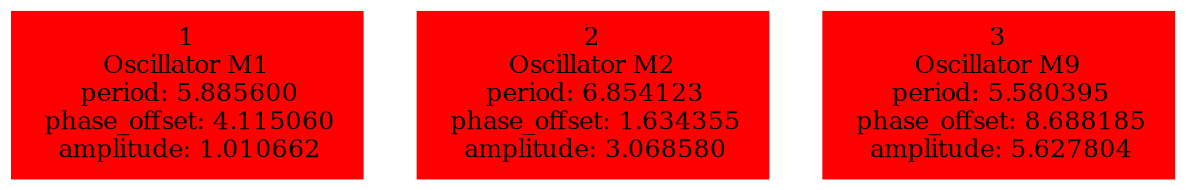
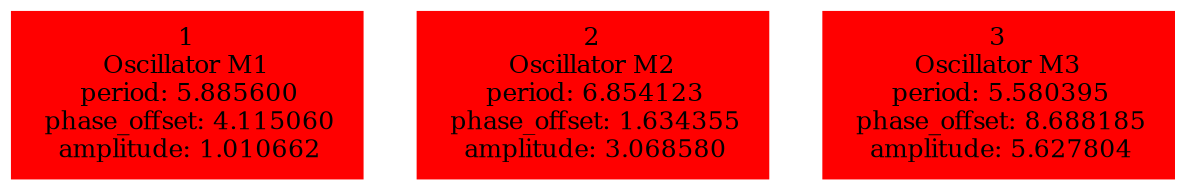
(999, 66) -> (999, 66)
